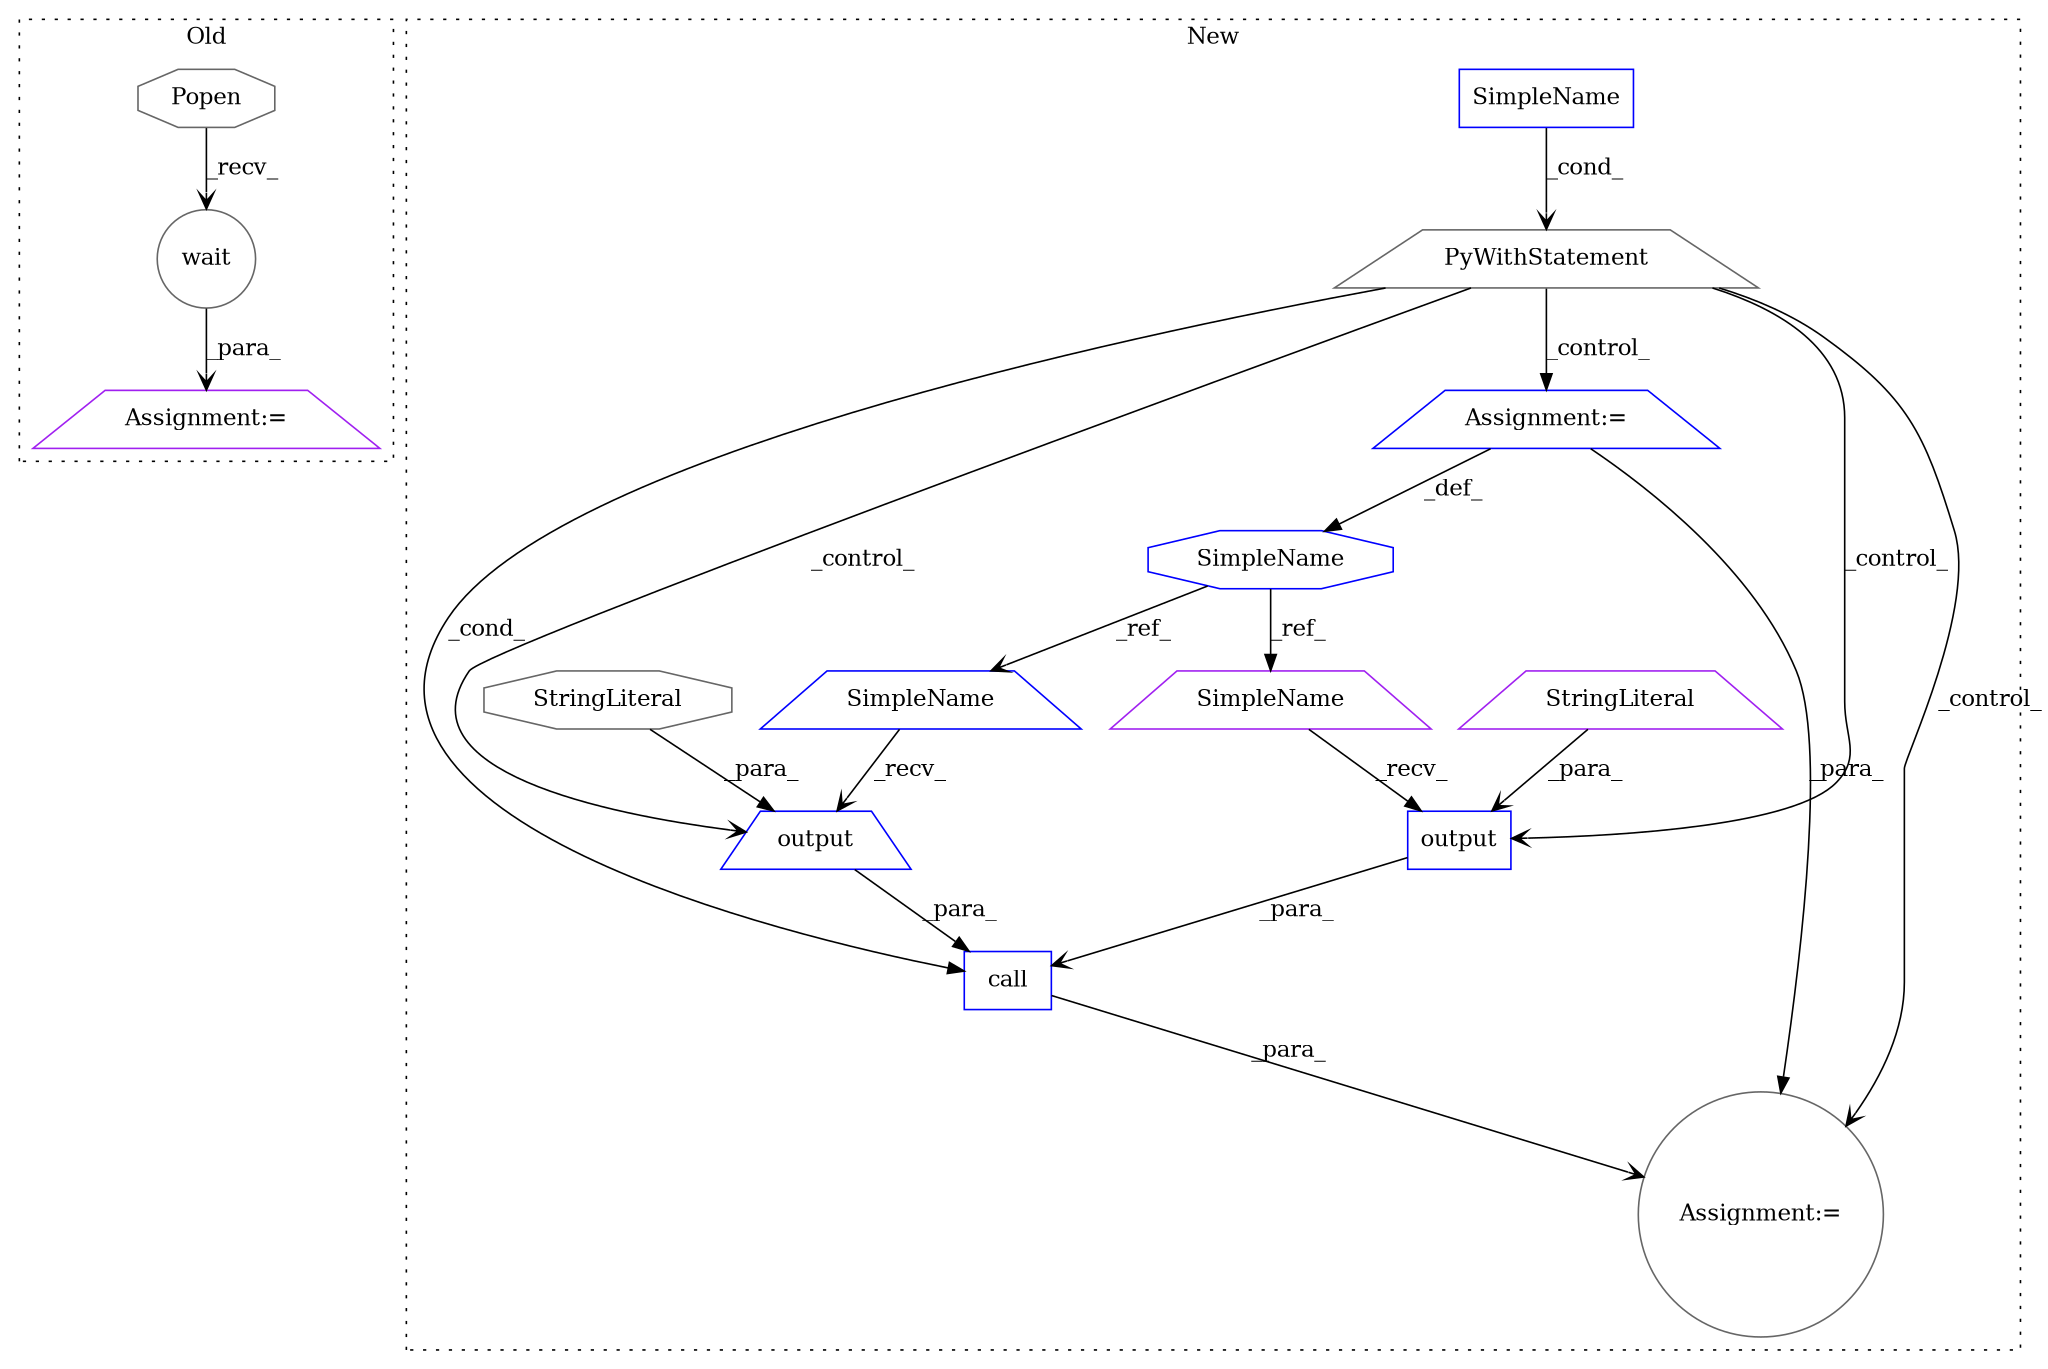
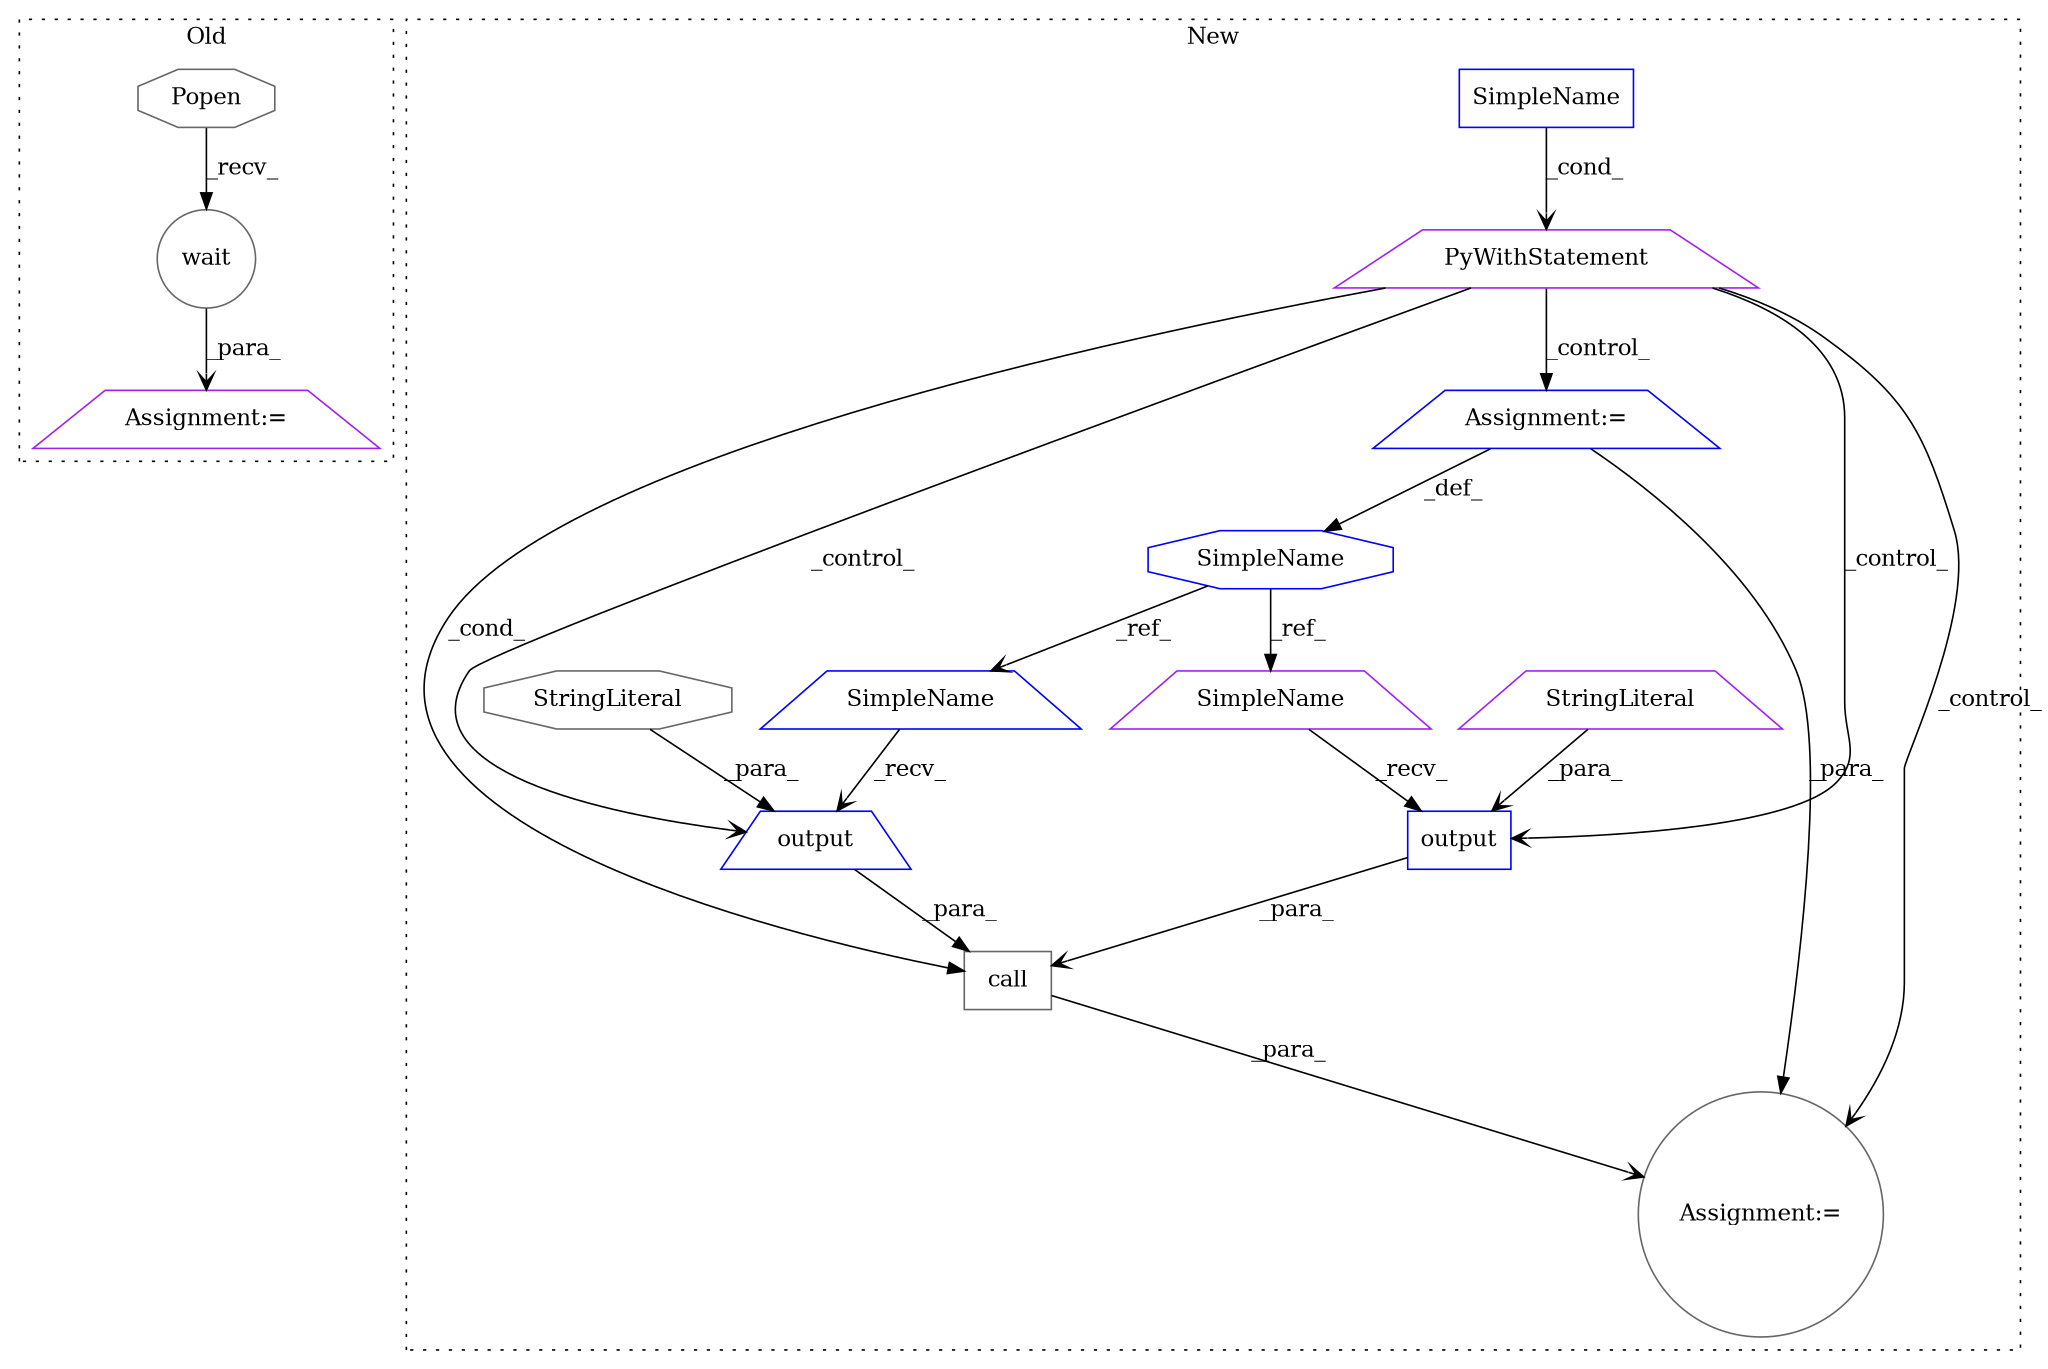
(206, 160) -> (206, 160)
(1546, 259) -> (1546, 259)
(1008, 981) -> (1008, 981)
